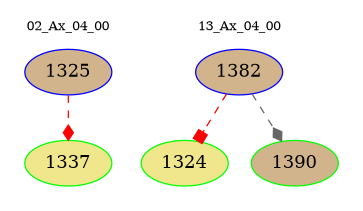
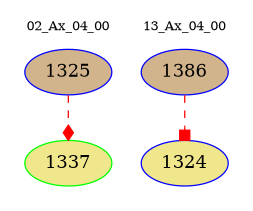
(239, 72) -> (185, 72)
(185, 163) -> (185, 163)
(295, 163) -> none
